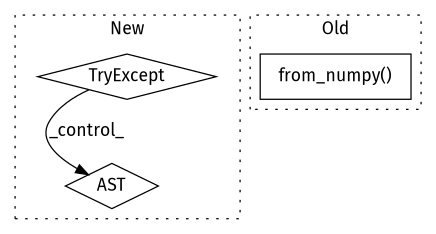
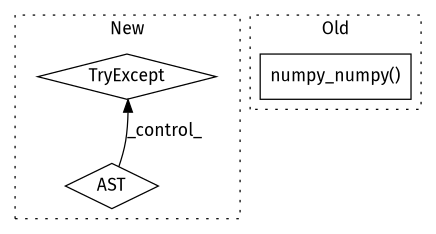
(336, 77) -> (336, 77)
(47, 126) -> (126, 140)
